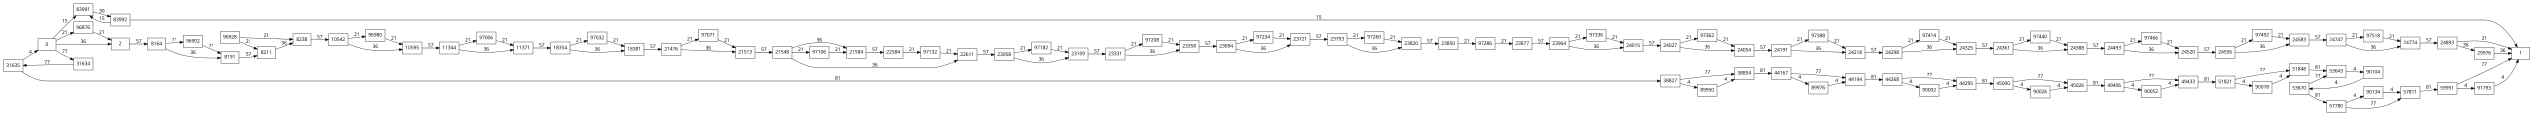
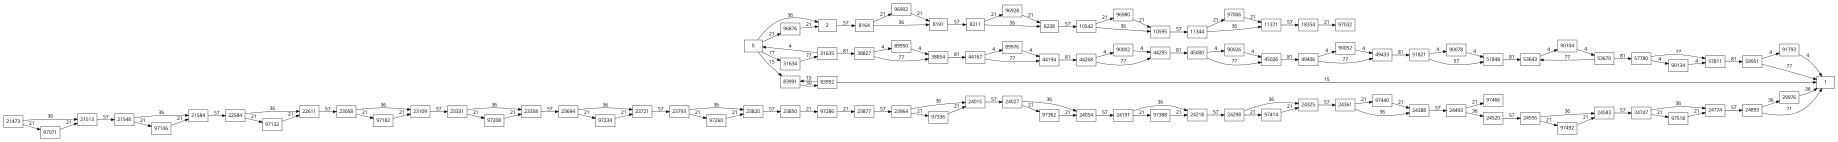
(247, 45) -> (992, 19)
(2168, 45) -> none
(634, 49) -> none
(671, 49) -> (13, 122)
(873, 68) -> (271, 112)
(2262, 70) -> (1456, 62)
